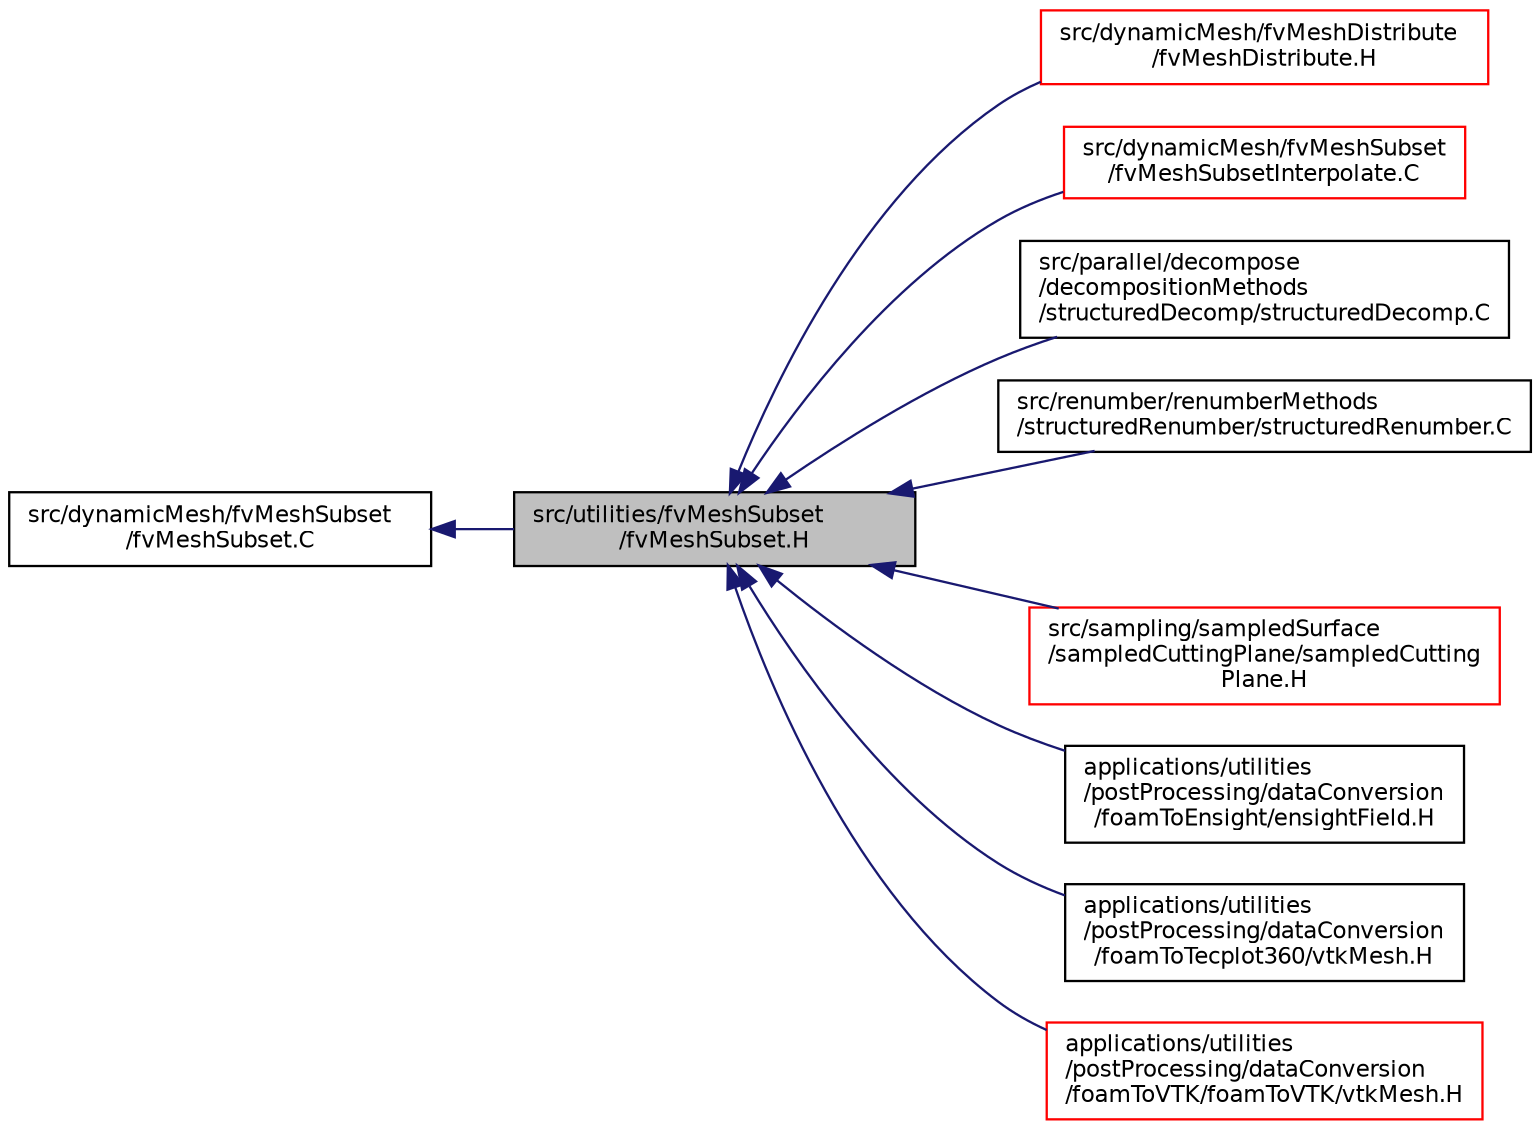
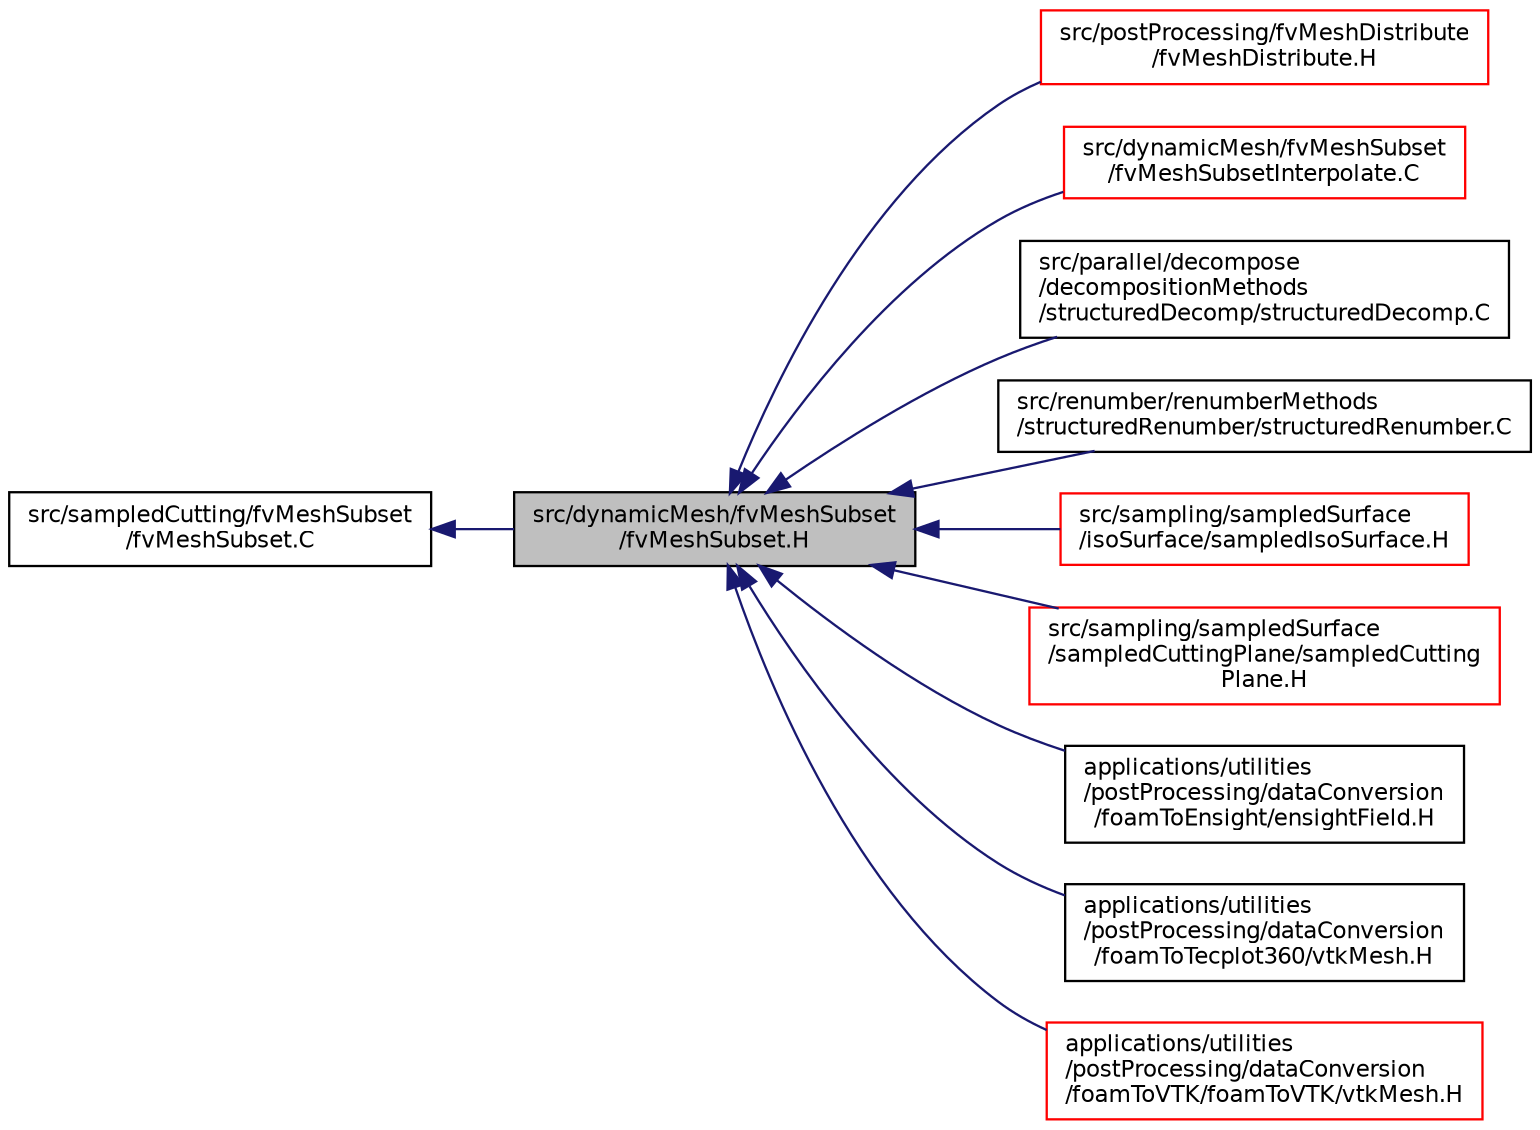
(1265, 47) -> (1265, 47)
(220, 529) -> (220, 529)
(715, 529) -> (715, 529)
none -> (1265, 529)
